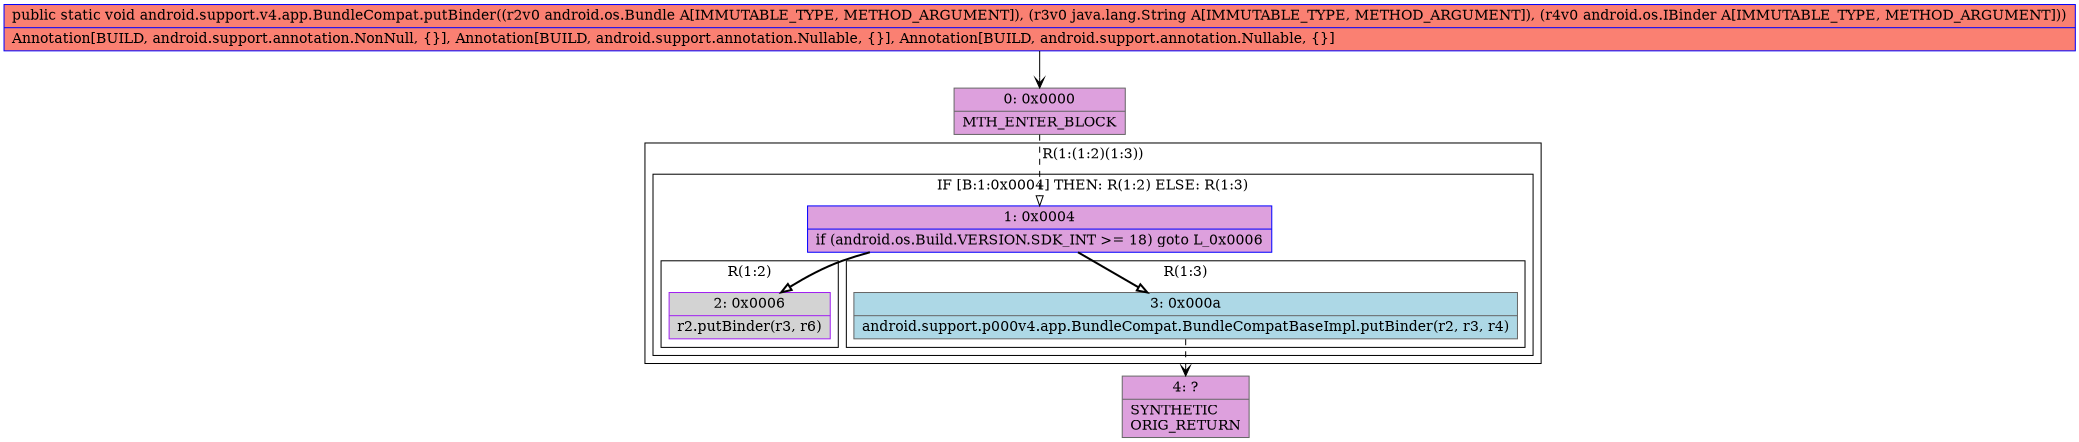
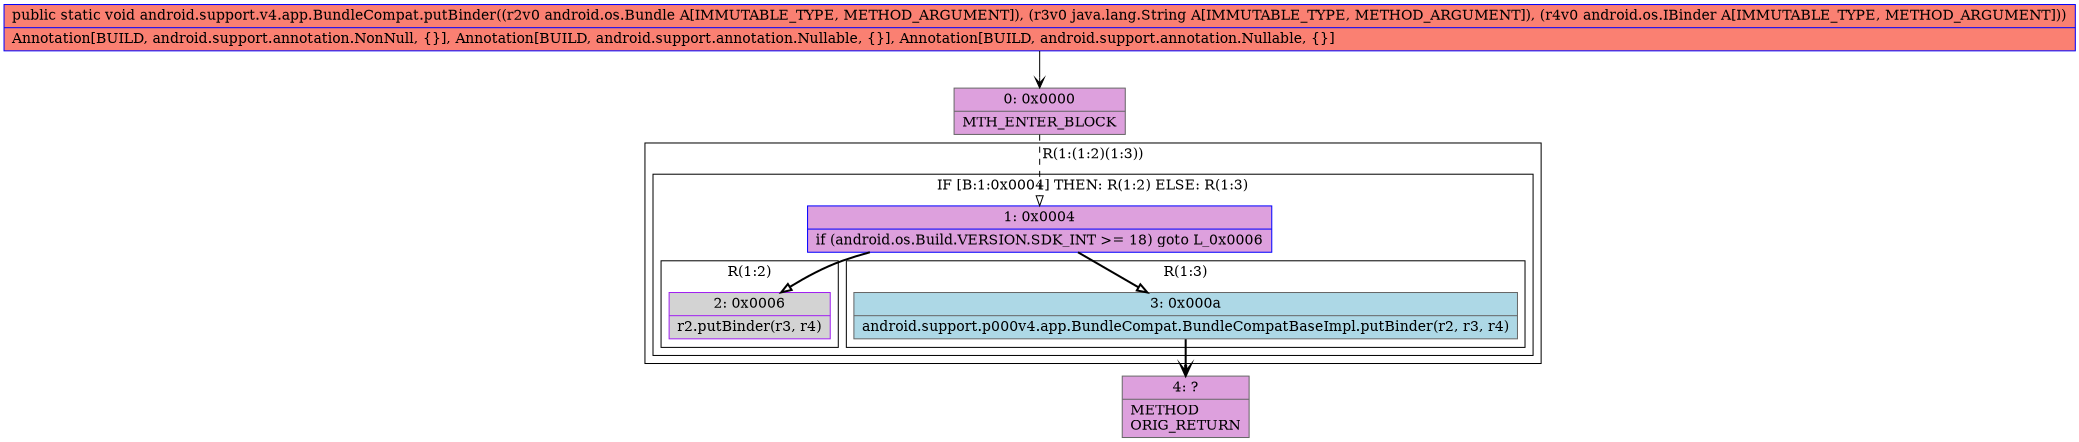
(750, 327) -> (750, 327)
(1186, 352) -> (1186, 352)
(1175, 410) -> (1165, 410)
